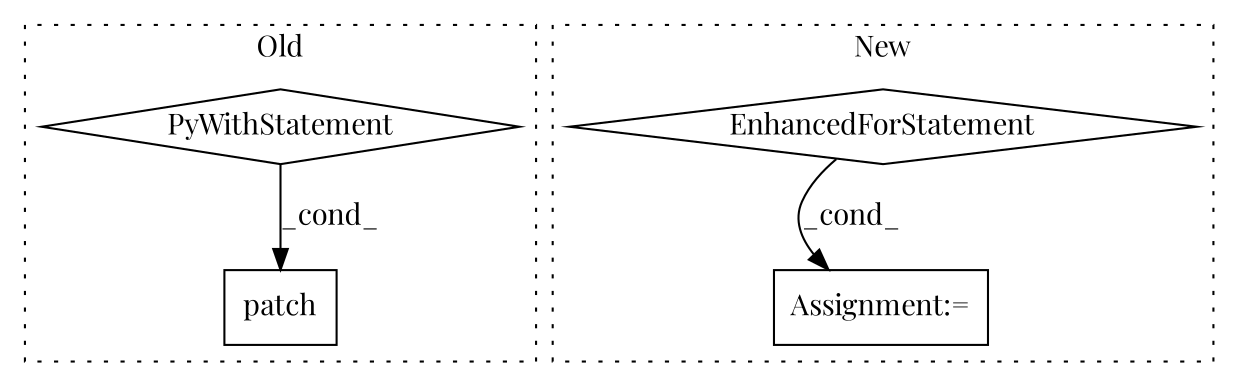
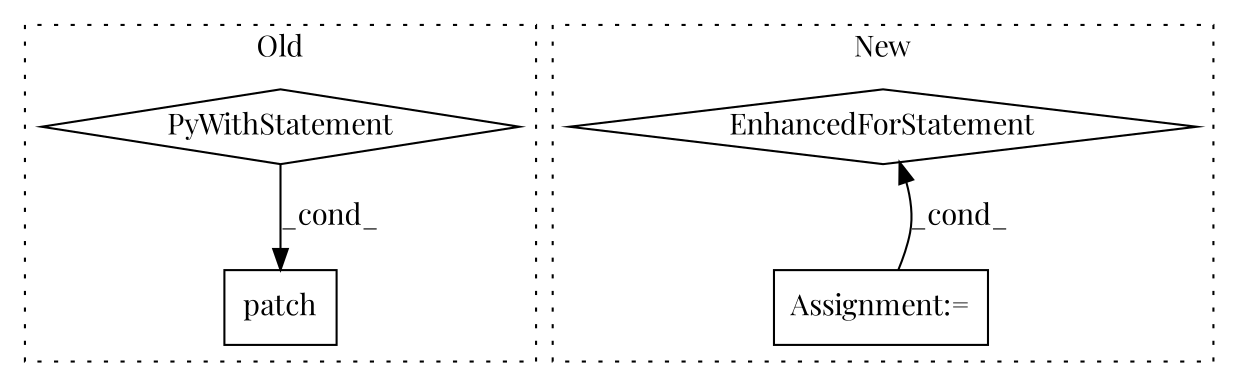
(802, 203) -> (911, 227)
